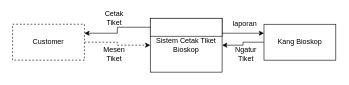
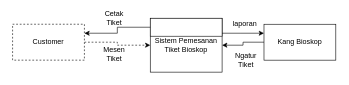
(186, 45) -> (186, 45)
(246, 54) -> (246, 60)
